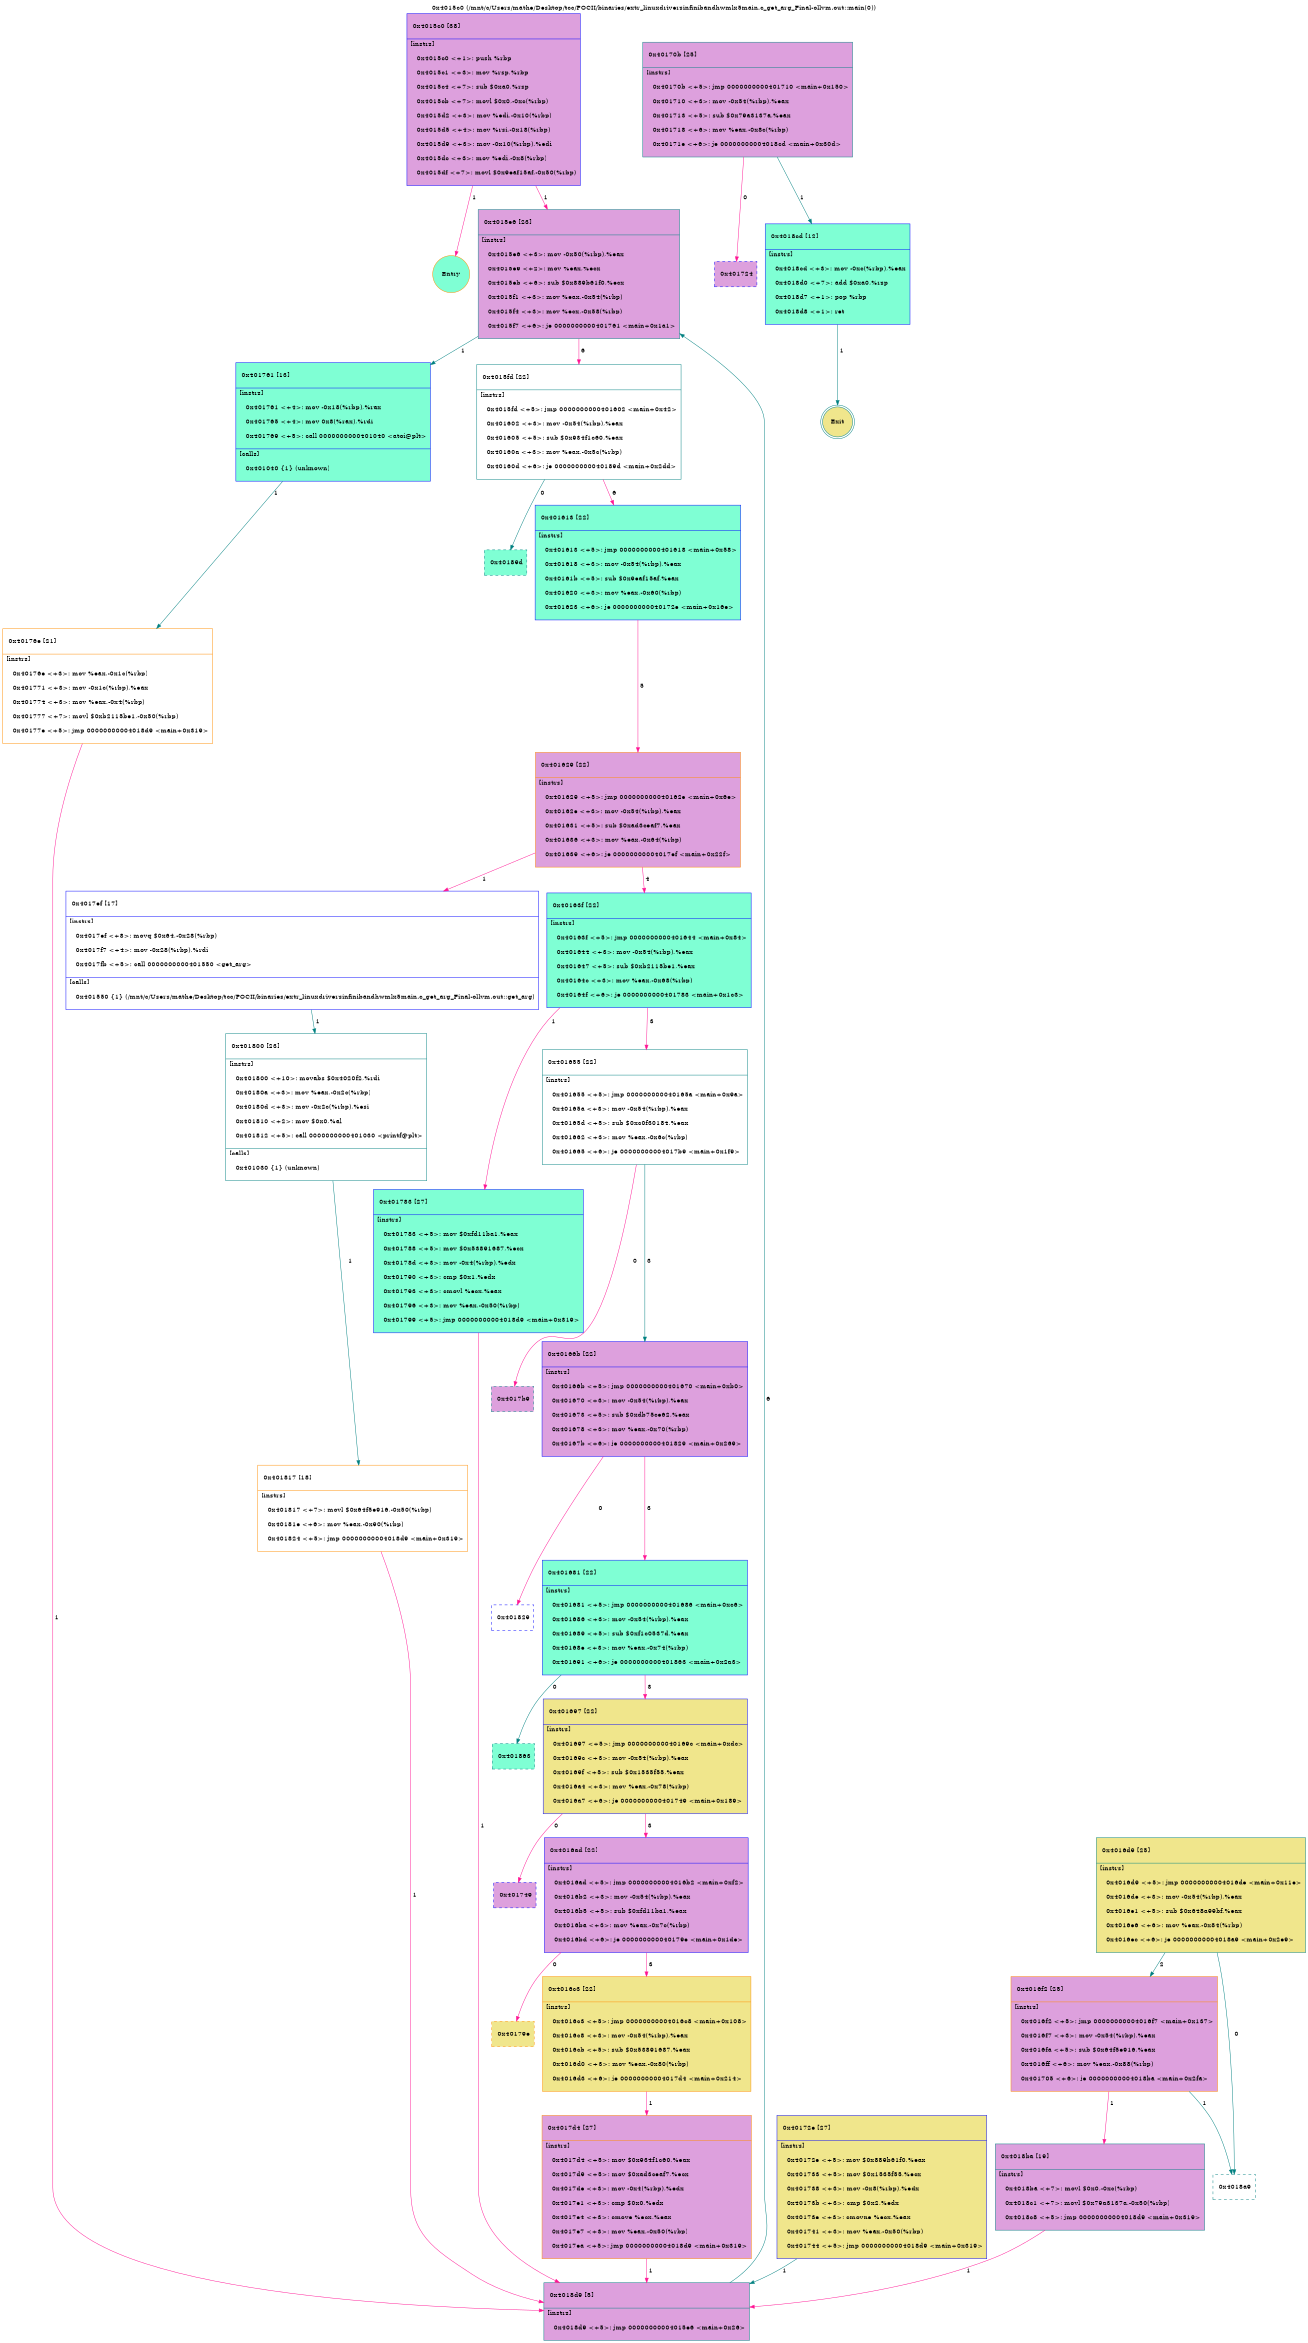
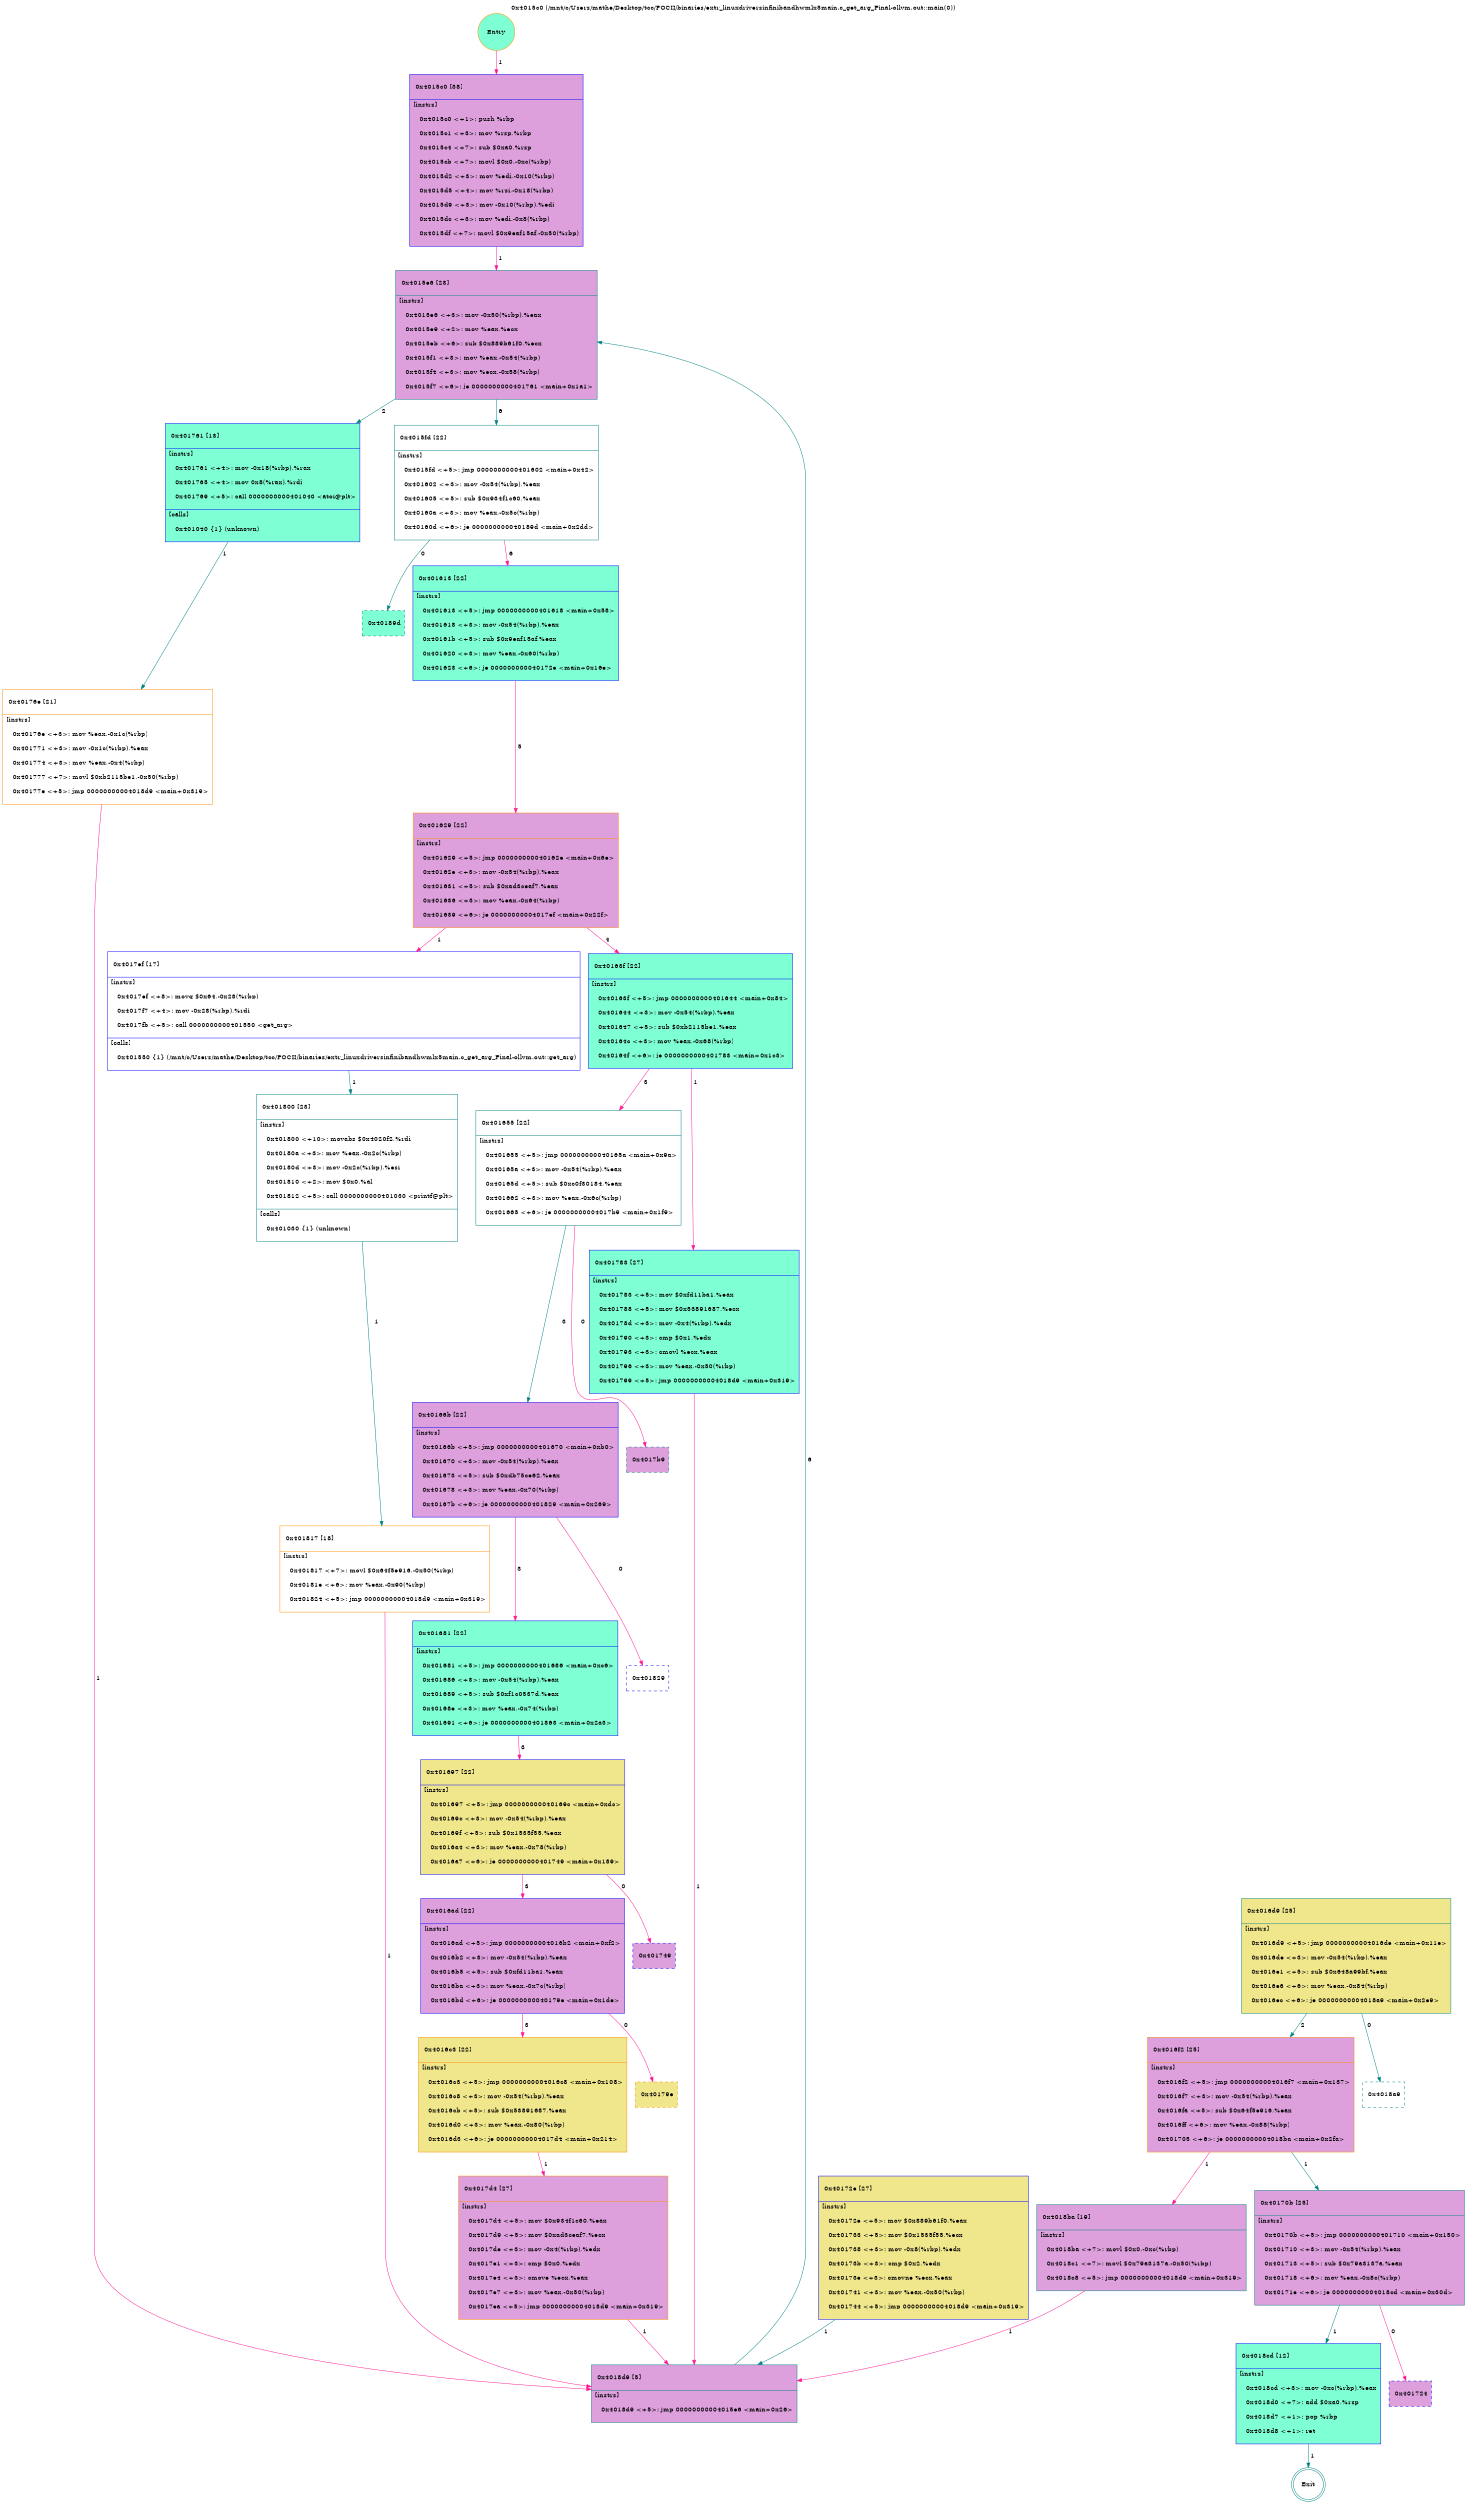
(465, 219) -> (496, 60)
(579, 349) -> (496, 410)
(462, 351) -> (383, 411)
(838, 422) -> (1308, 2485)
(513, 1756) -> none
(1216, 2127) -> (1304, 2169)
